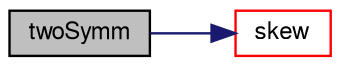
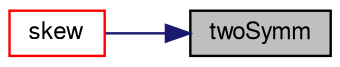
(181, 33) -> (136, 33)
